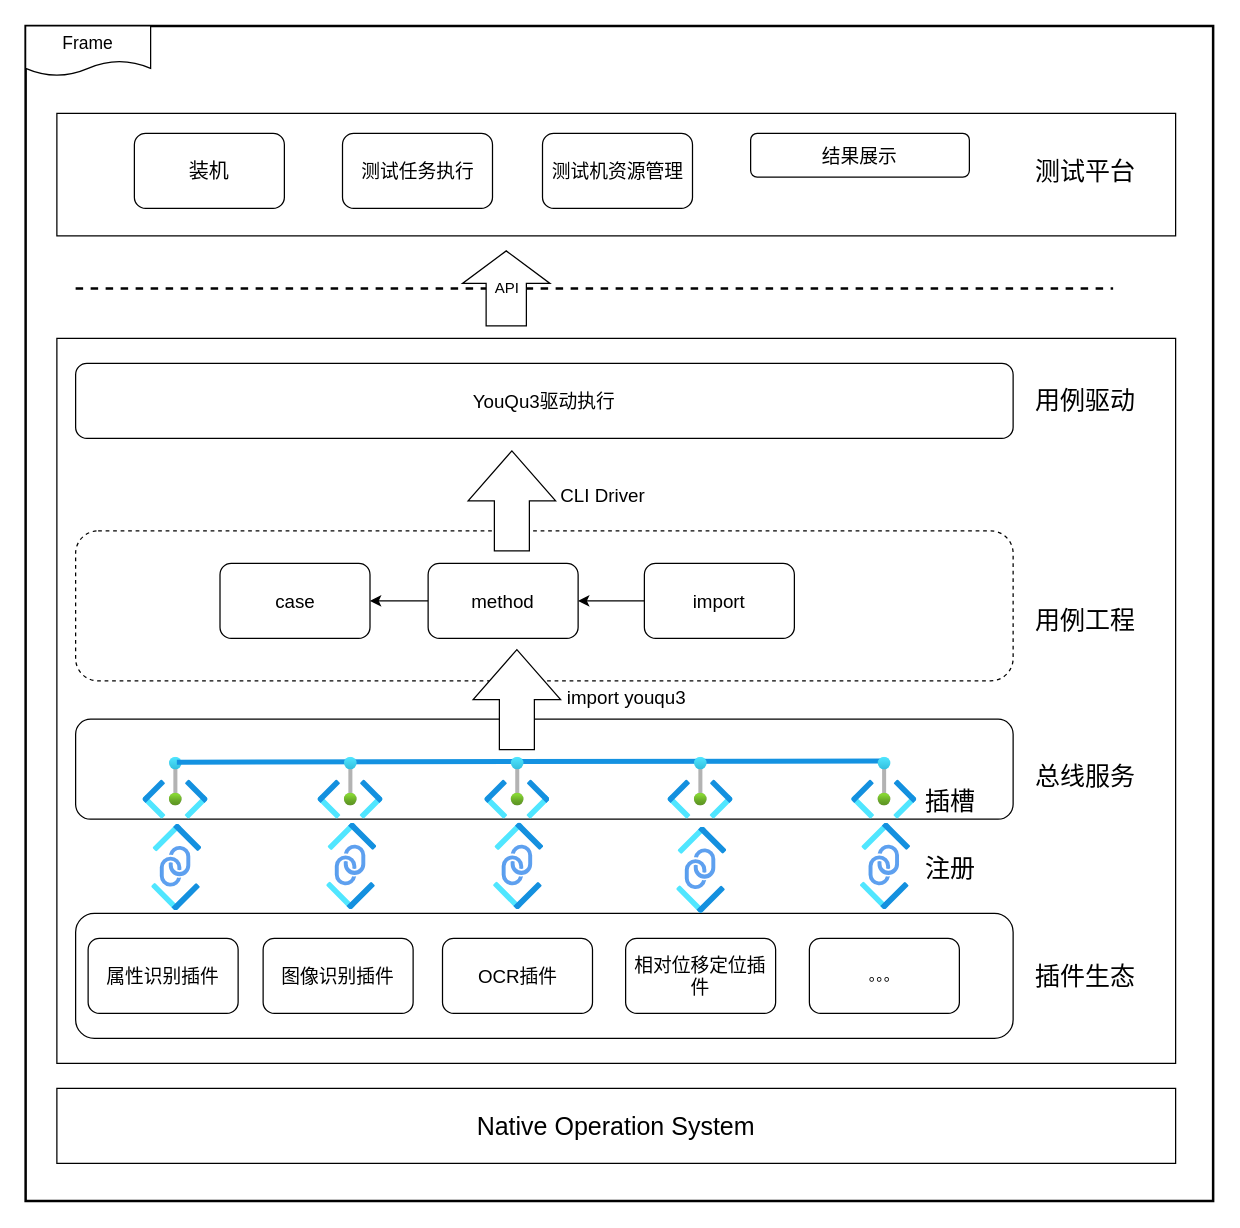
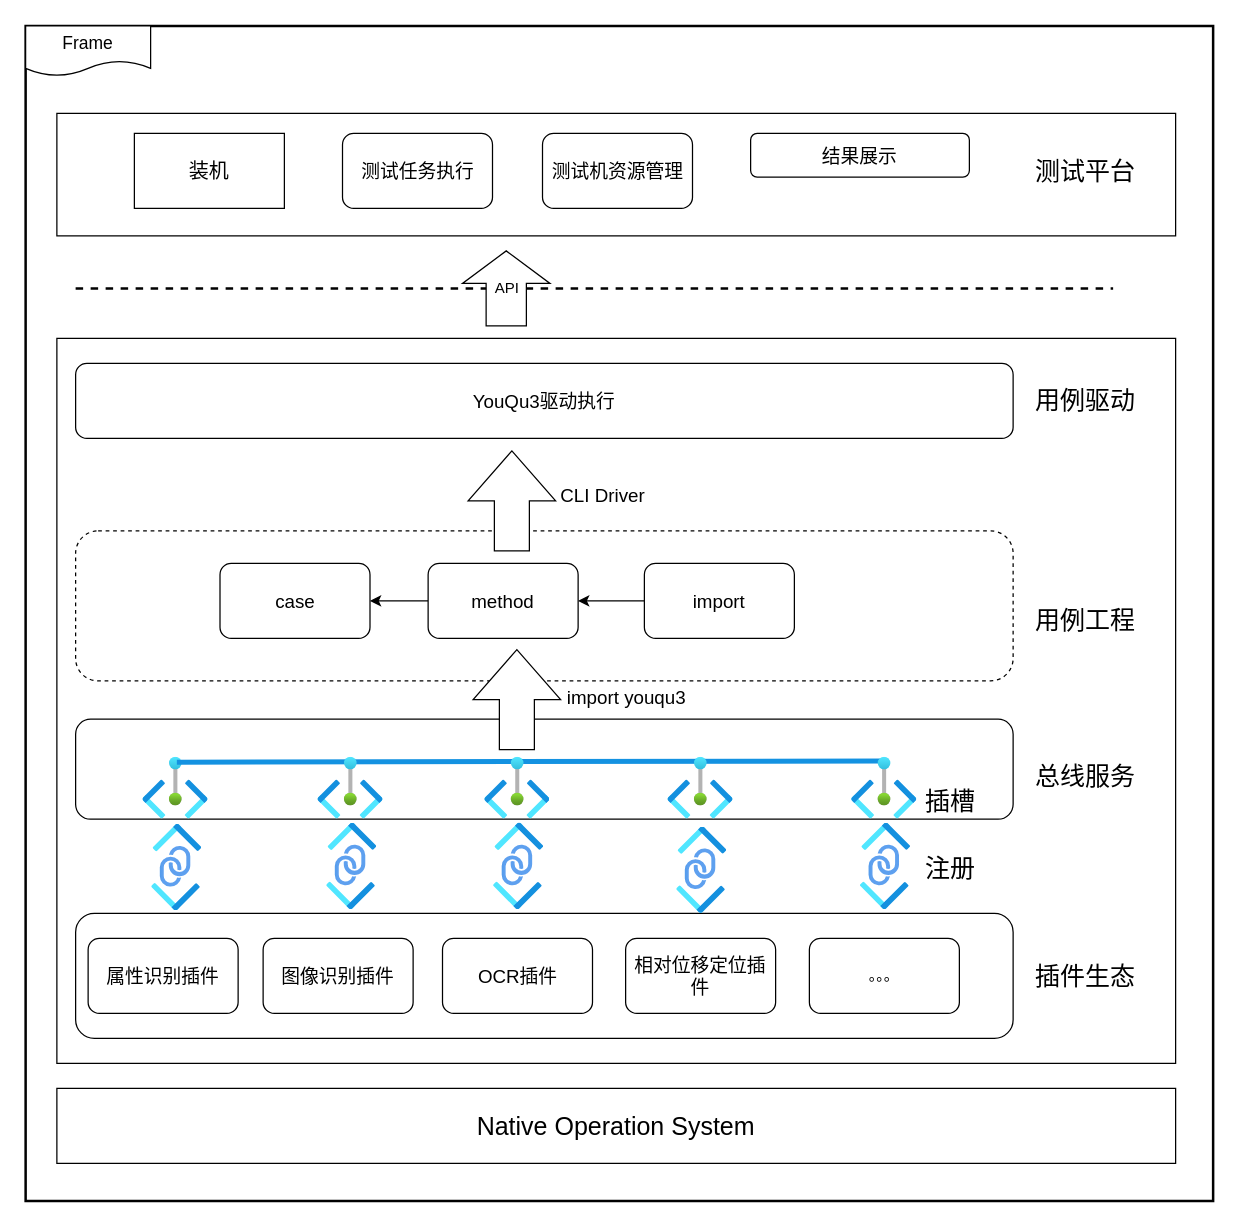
(209, 171) -> (209, 171)
